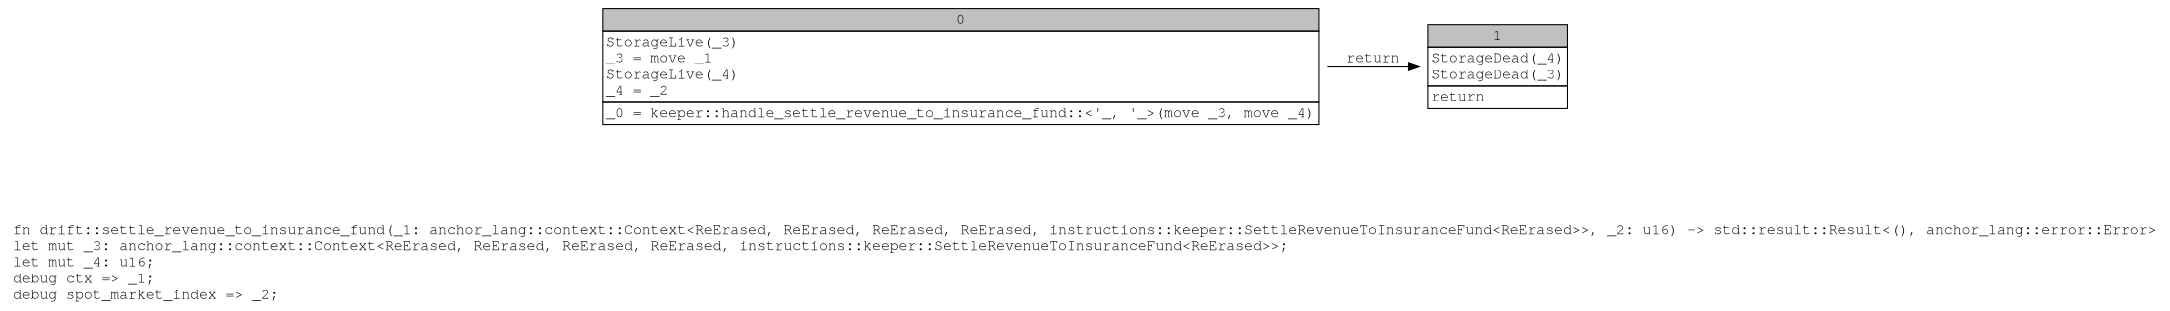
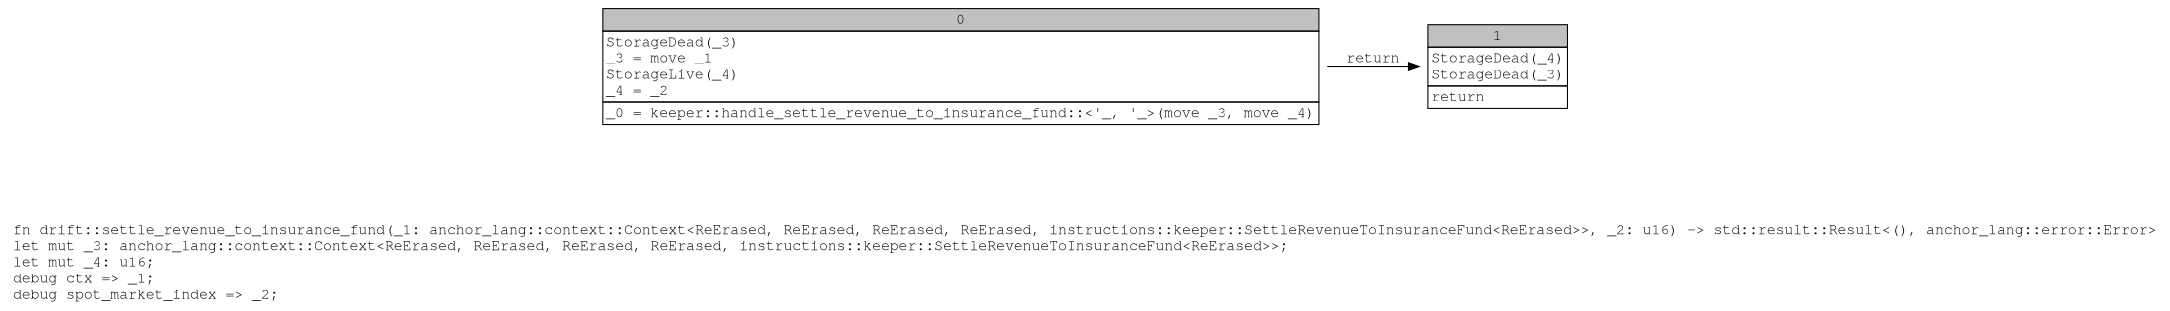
(673, 42) -> (673, 42)
